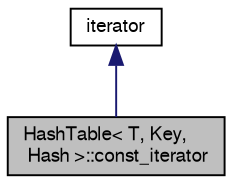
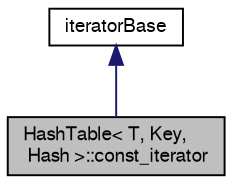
(116, 27) -> (116, 27)
